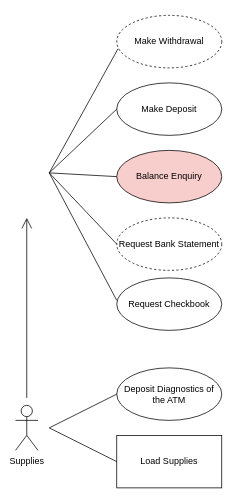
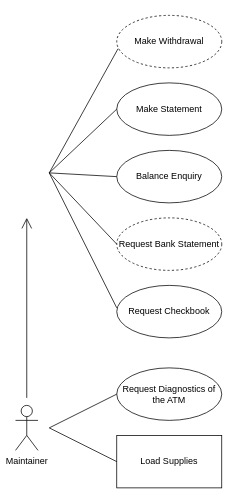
(169, 109) -> (169, 109)
(169, 177) -> (169, 177)
(169, 304) -> (169, 312)
(169, 394) -> (169, 394)
(27, 461) -> (27, 461)
